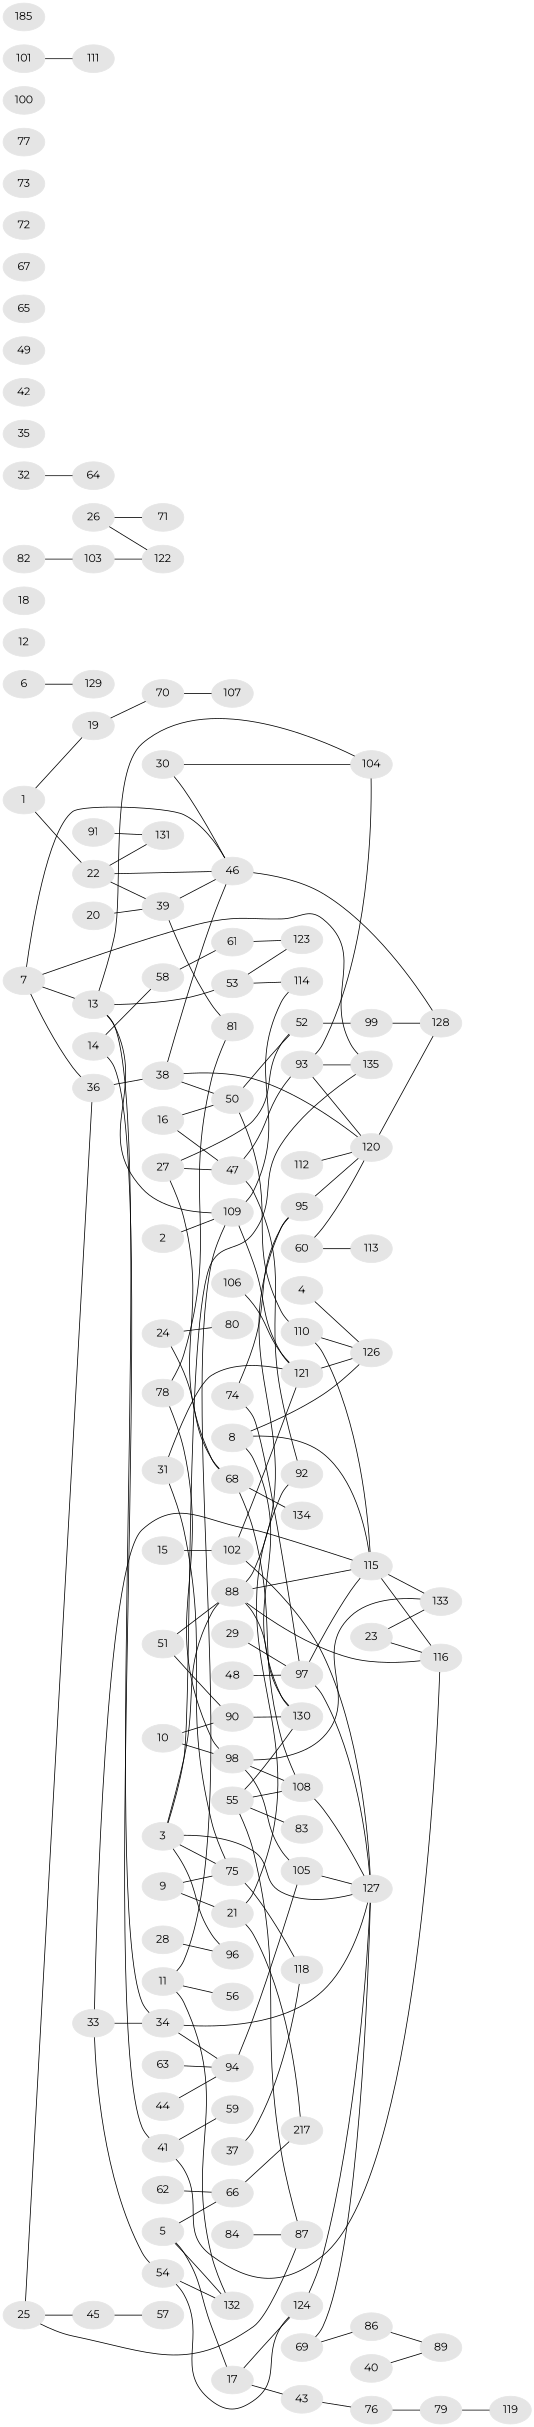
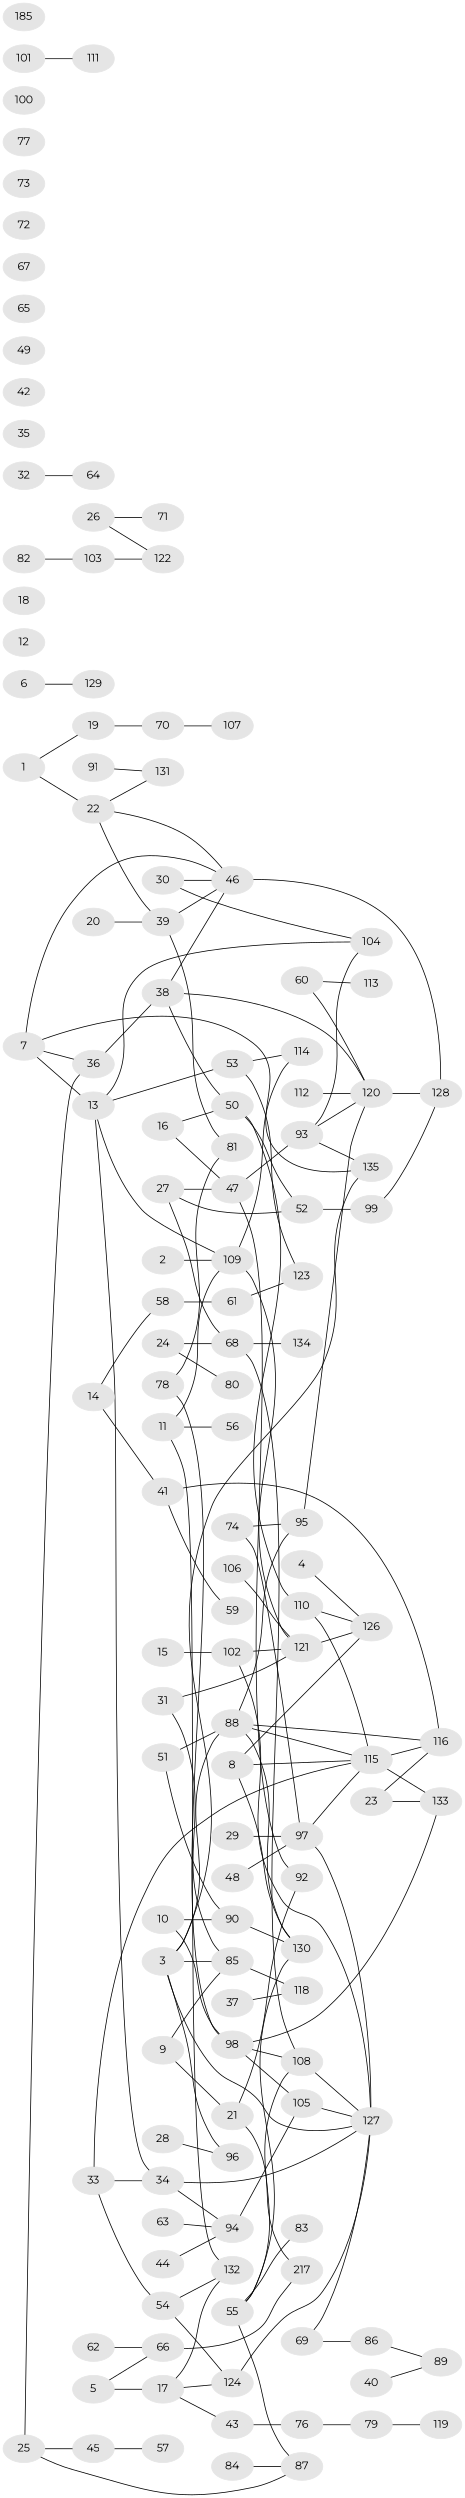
(232, 1872) -> (232, 1961)
(198, 2268) -> (198, 2330)
